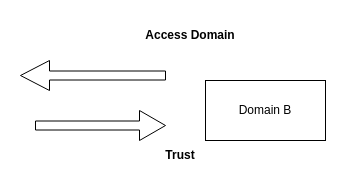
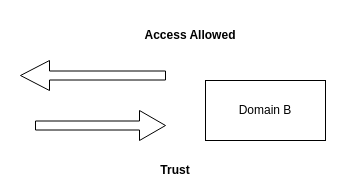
(191, 36) -> (191, 36)
(181, 156) -> (176, 171)
